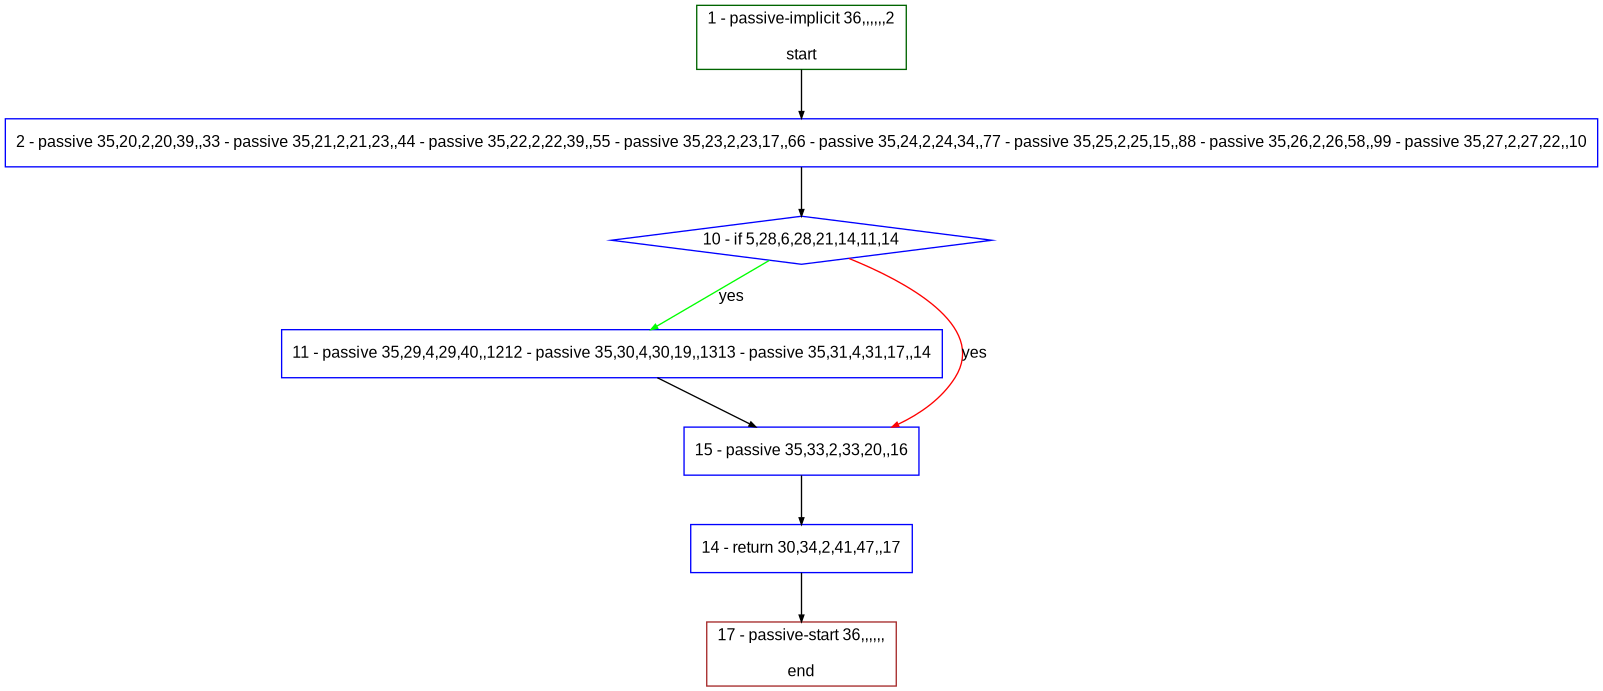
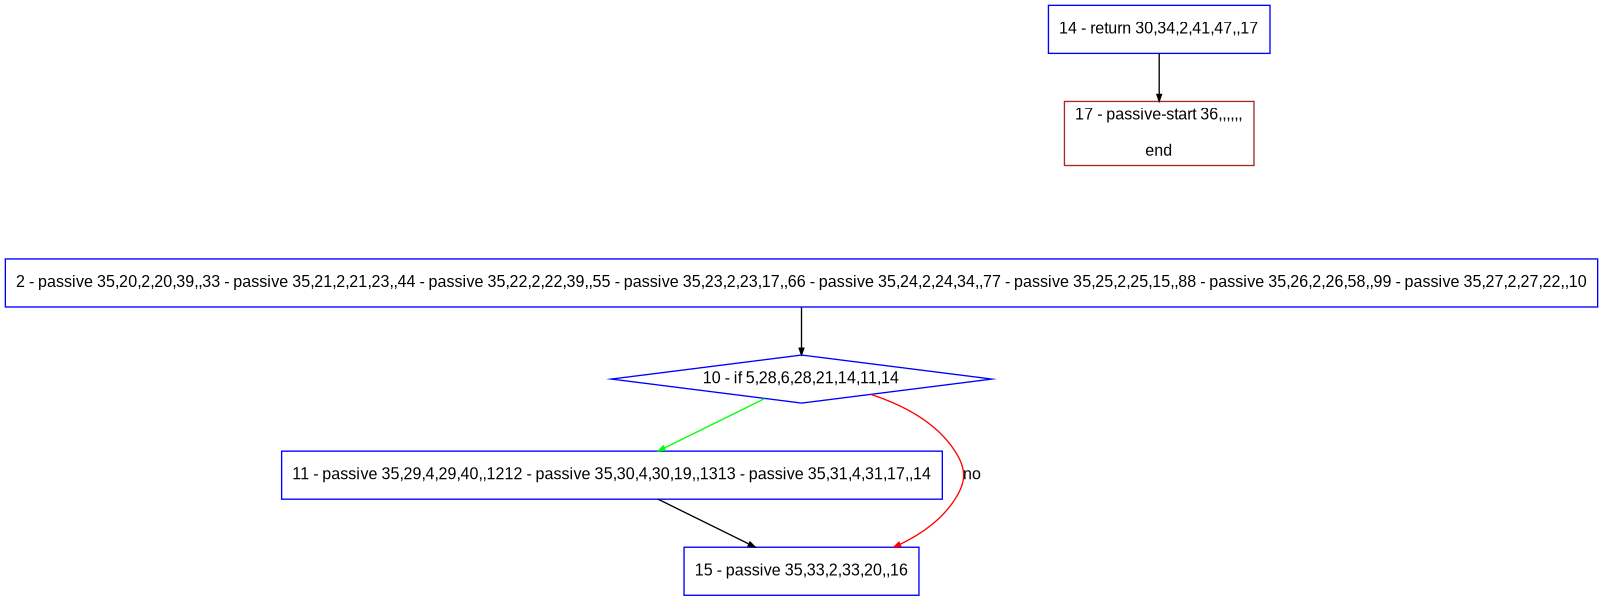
(802, 37) -> none
(974, 354) -> (972, 475)
(802, 497) -> none
